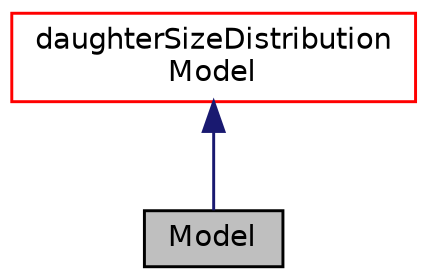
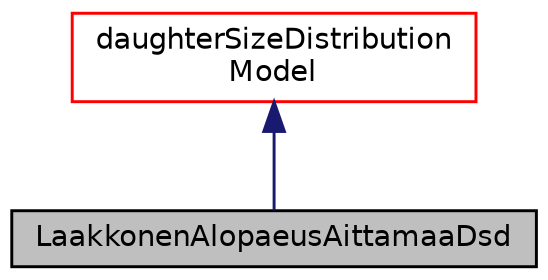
(214, 239) -> (274, 239)
